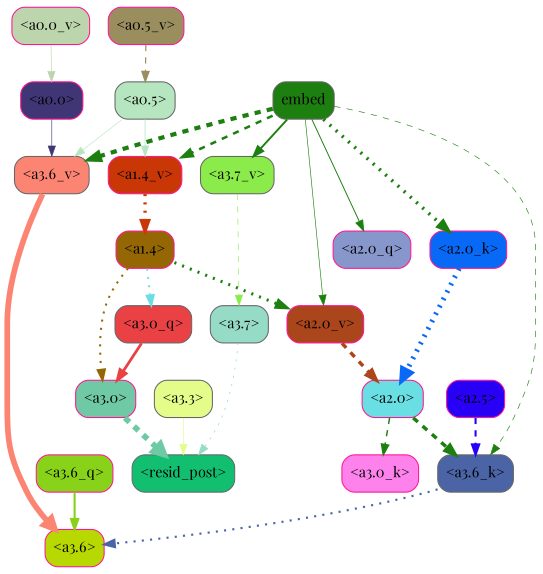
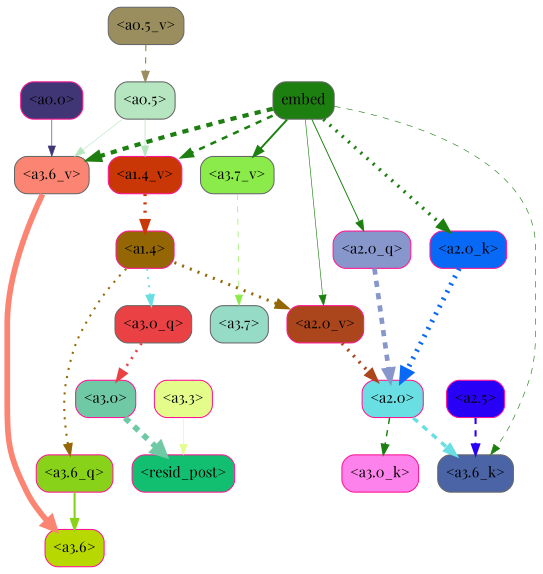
(51, 26) -> none
(146, 26) -> (146, 26)
(226, 283) -> (226, 283)
(103, 316) -> (74, 349)
none -> (382, 319)
(132, 357) -> (132, 357)
(356, 358) -> (356, 358)
(229, 397) -> none
(183, 399) -> (183, 399)
(430, 433) -> (430, 433)
(183, 474) -> (183, 474)
(277, 523) -> none
